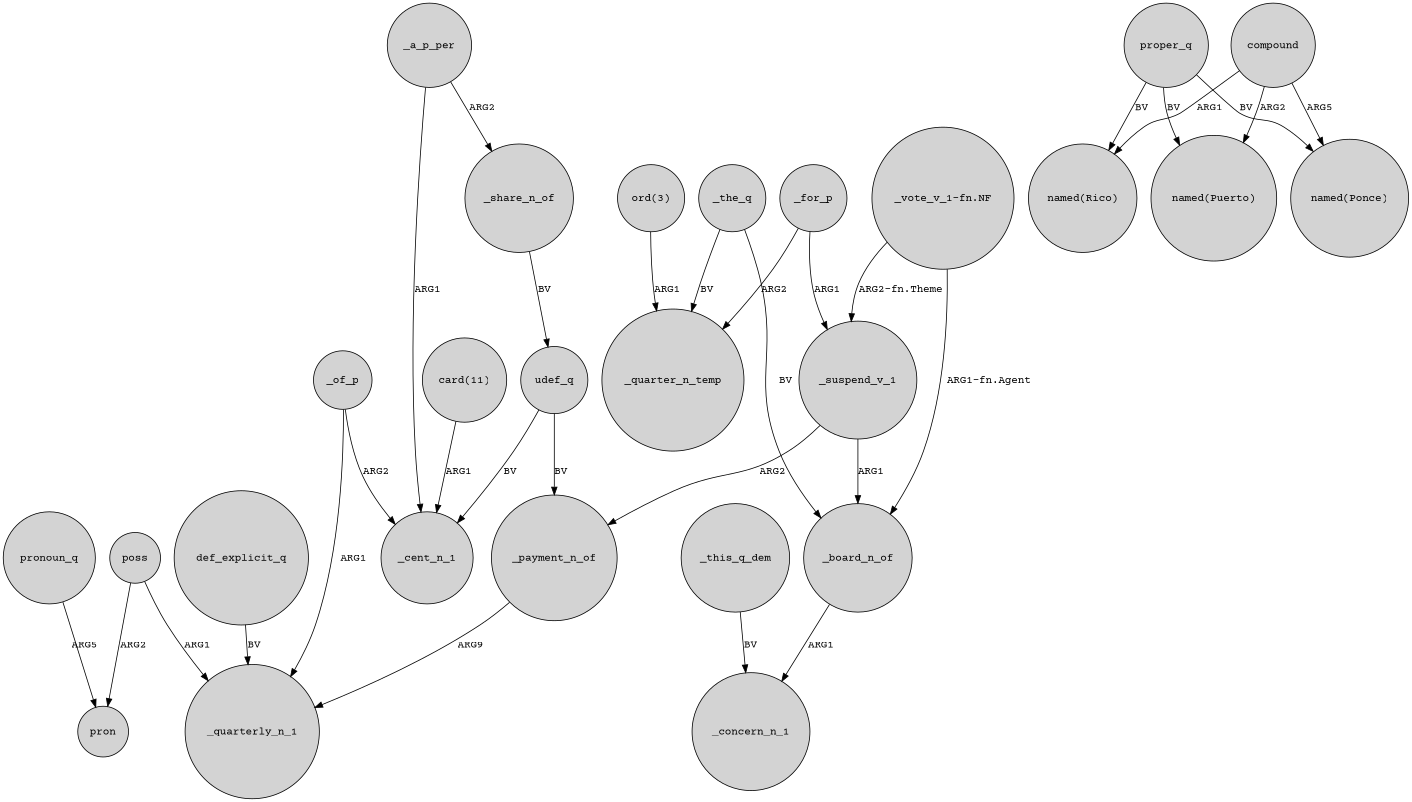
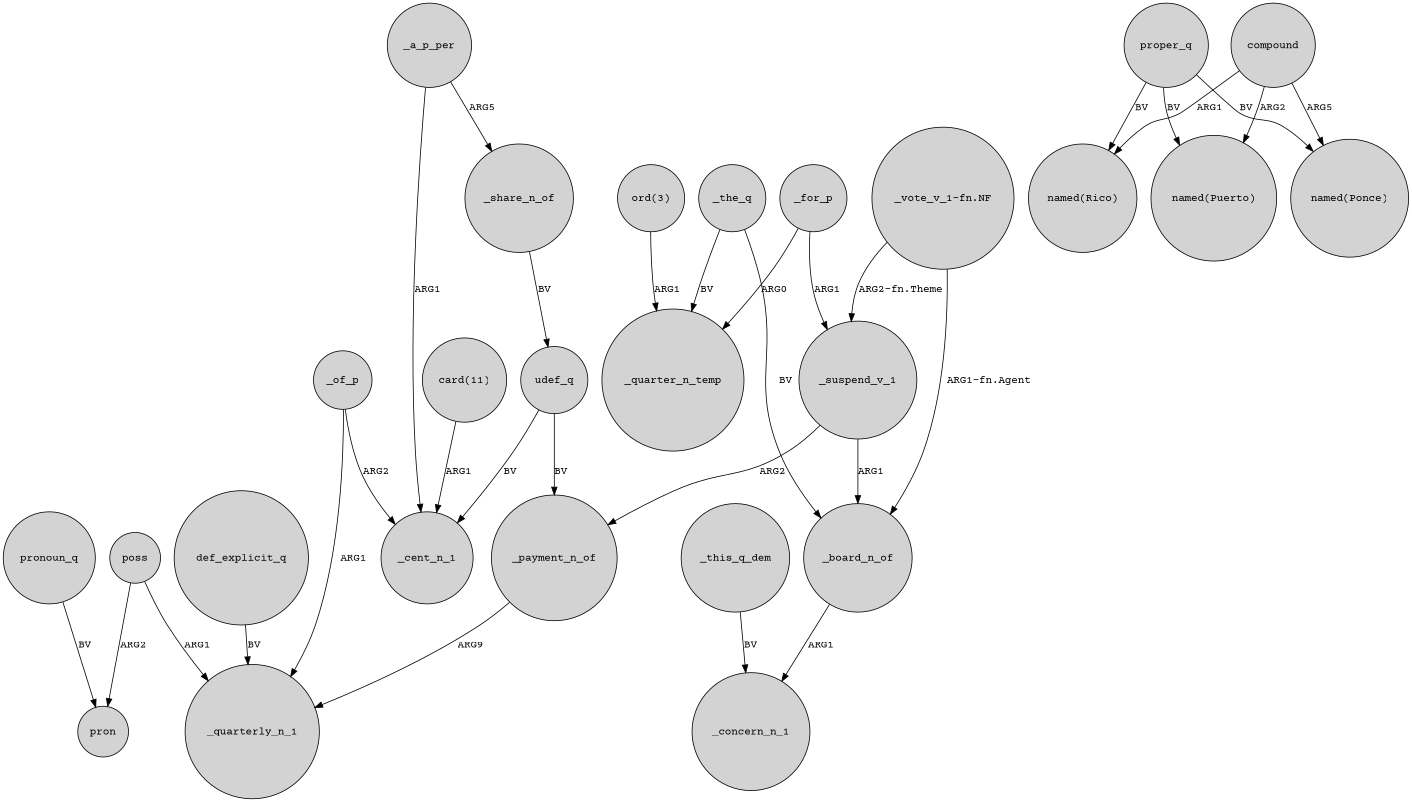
(482, 107) -> (482, 107)
(774, 289) -> (774, 289)
(85, 645) -> (85, 645)
